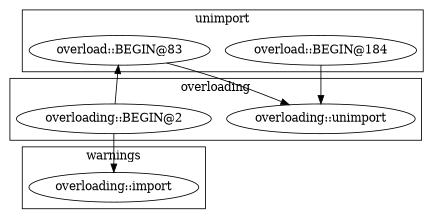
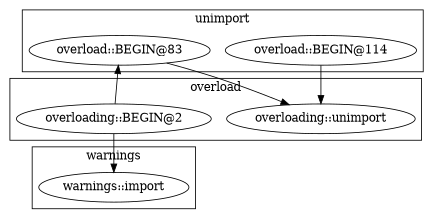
(321, 50) -> (321, 50)
(216, 88) -> (216, 88)
(114, 187) -> (114, 187)
